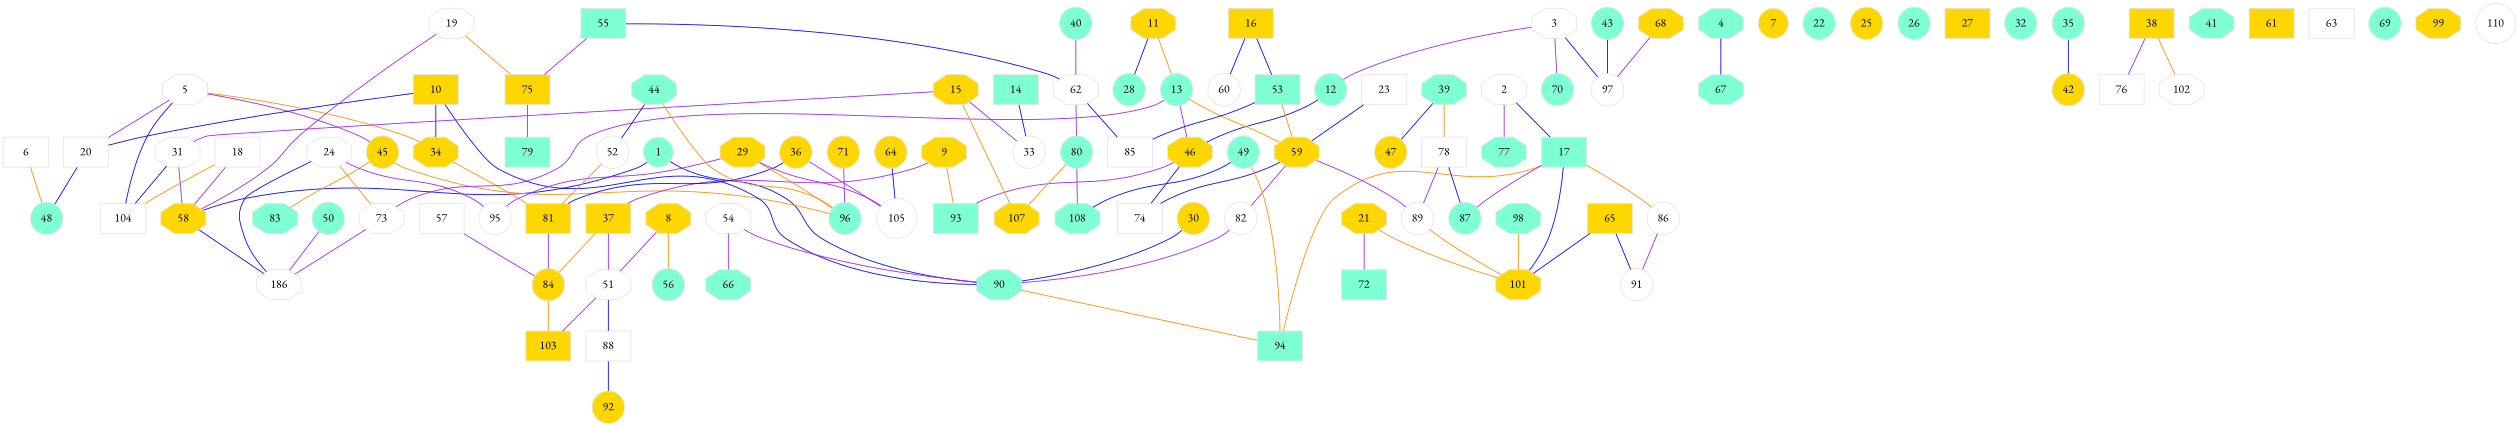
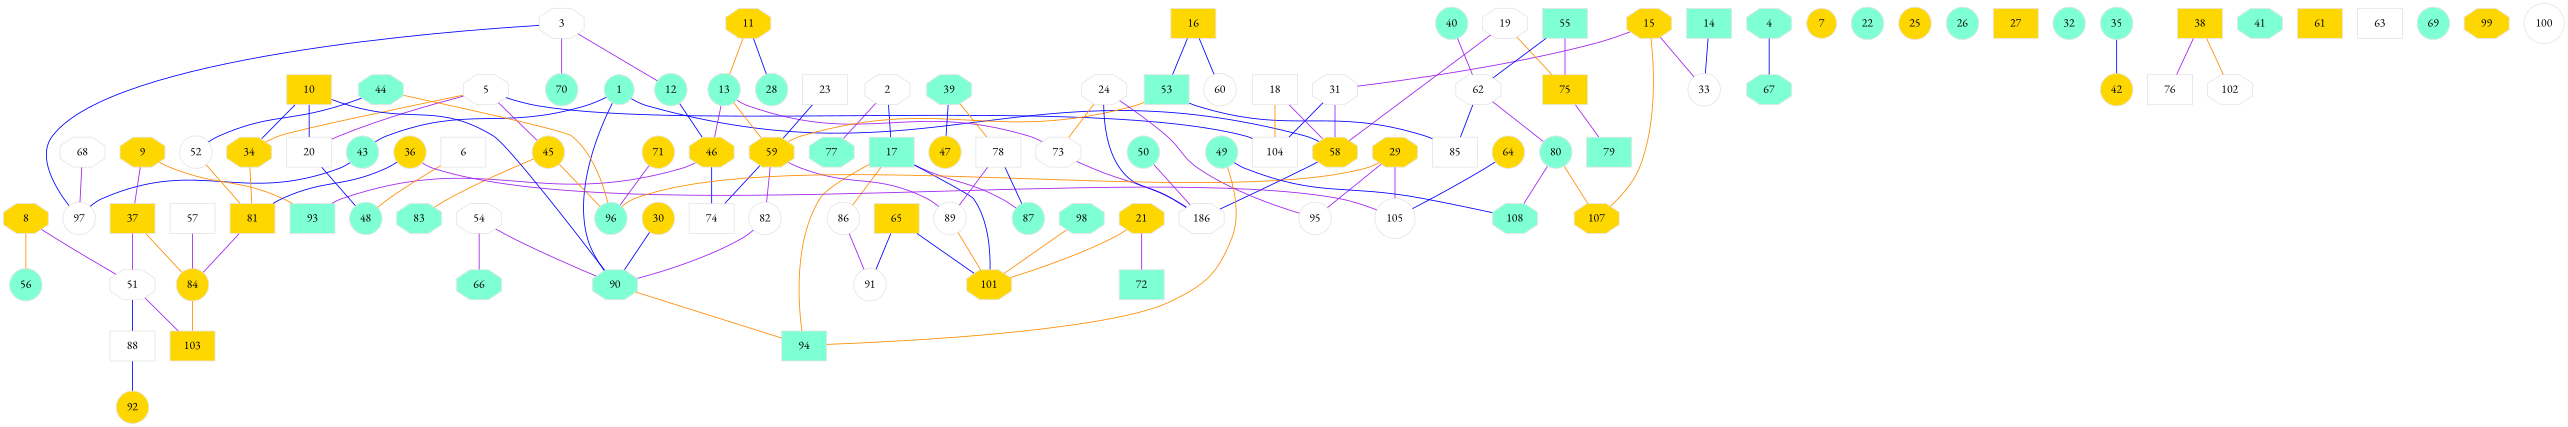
(1661, 23) -> (82, 152)
(2496, 23) -> (2544, 23)
none -> (484, 119)
